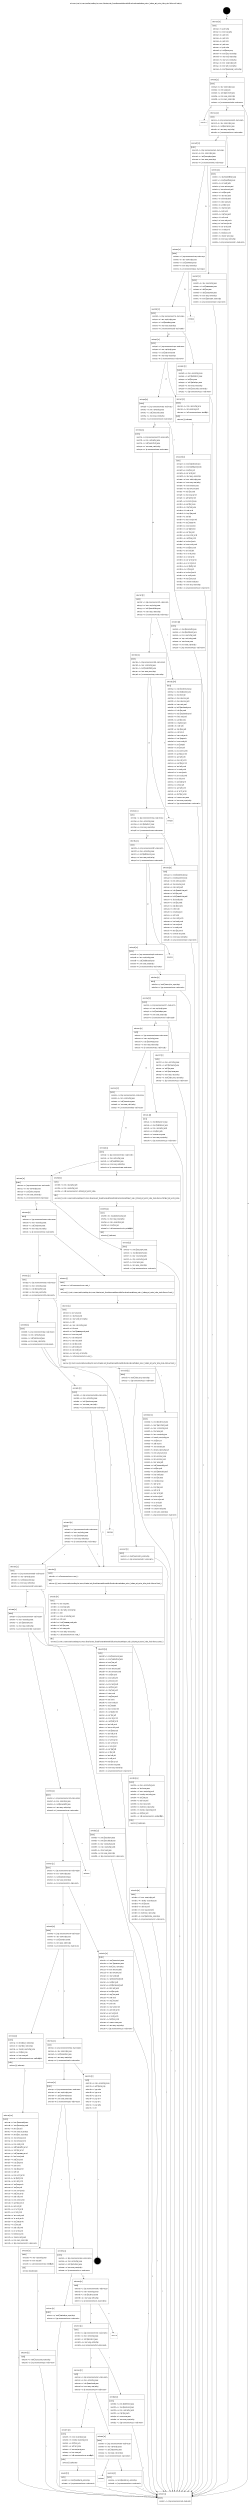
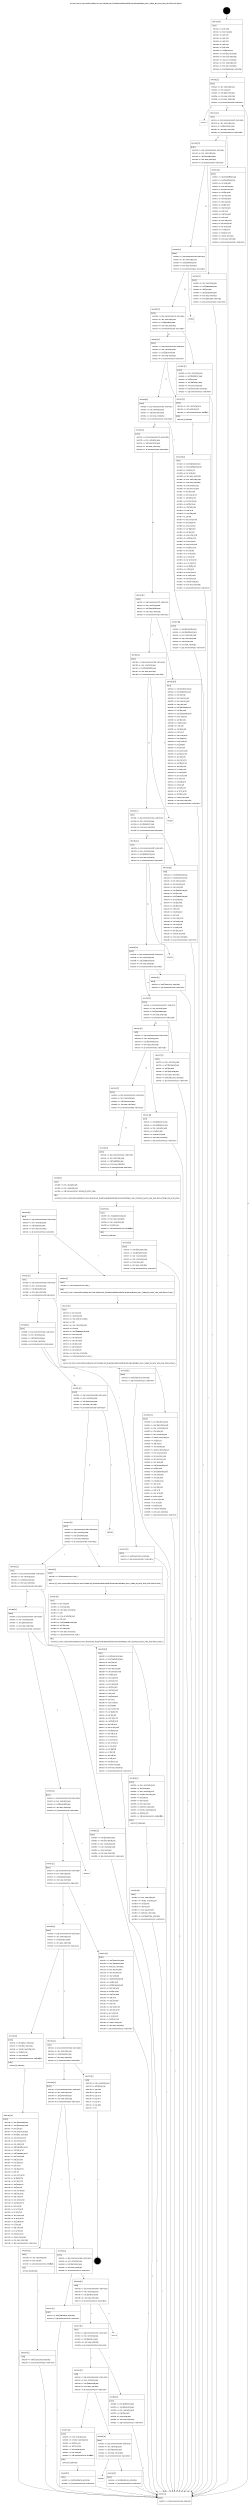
(164, 993) -> (145, 982)
(33, 1188) -> none
(97, 1488) -> (85, 1465)
